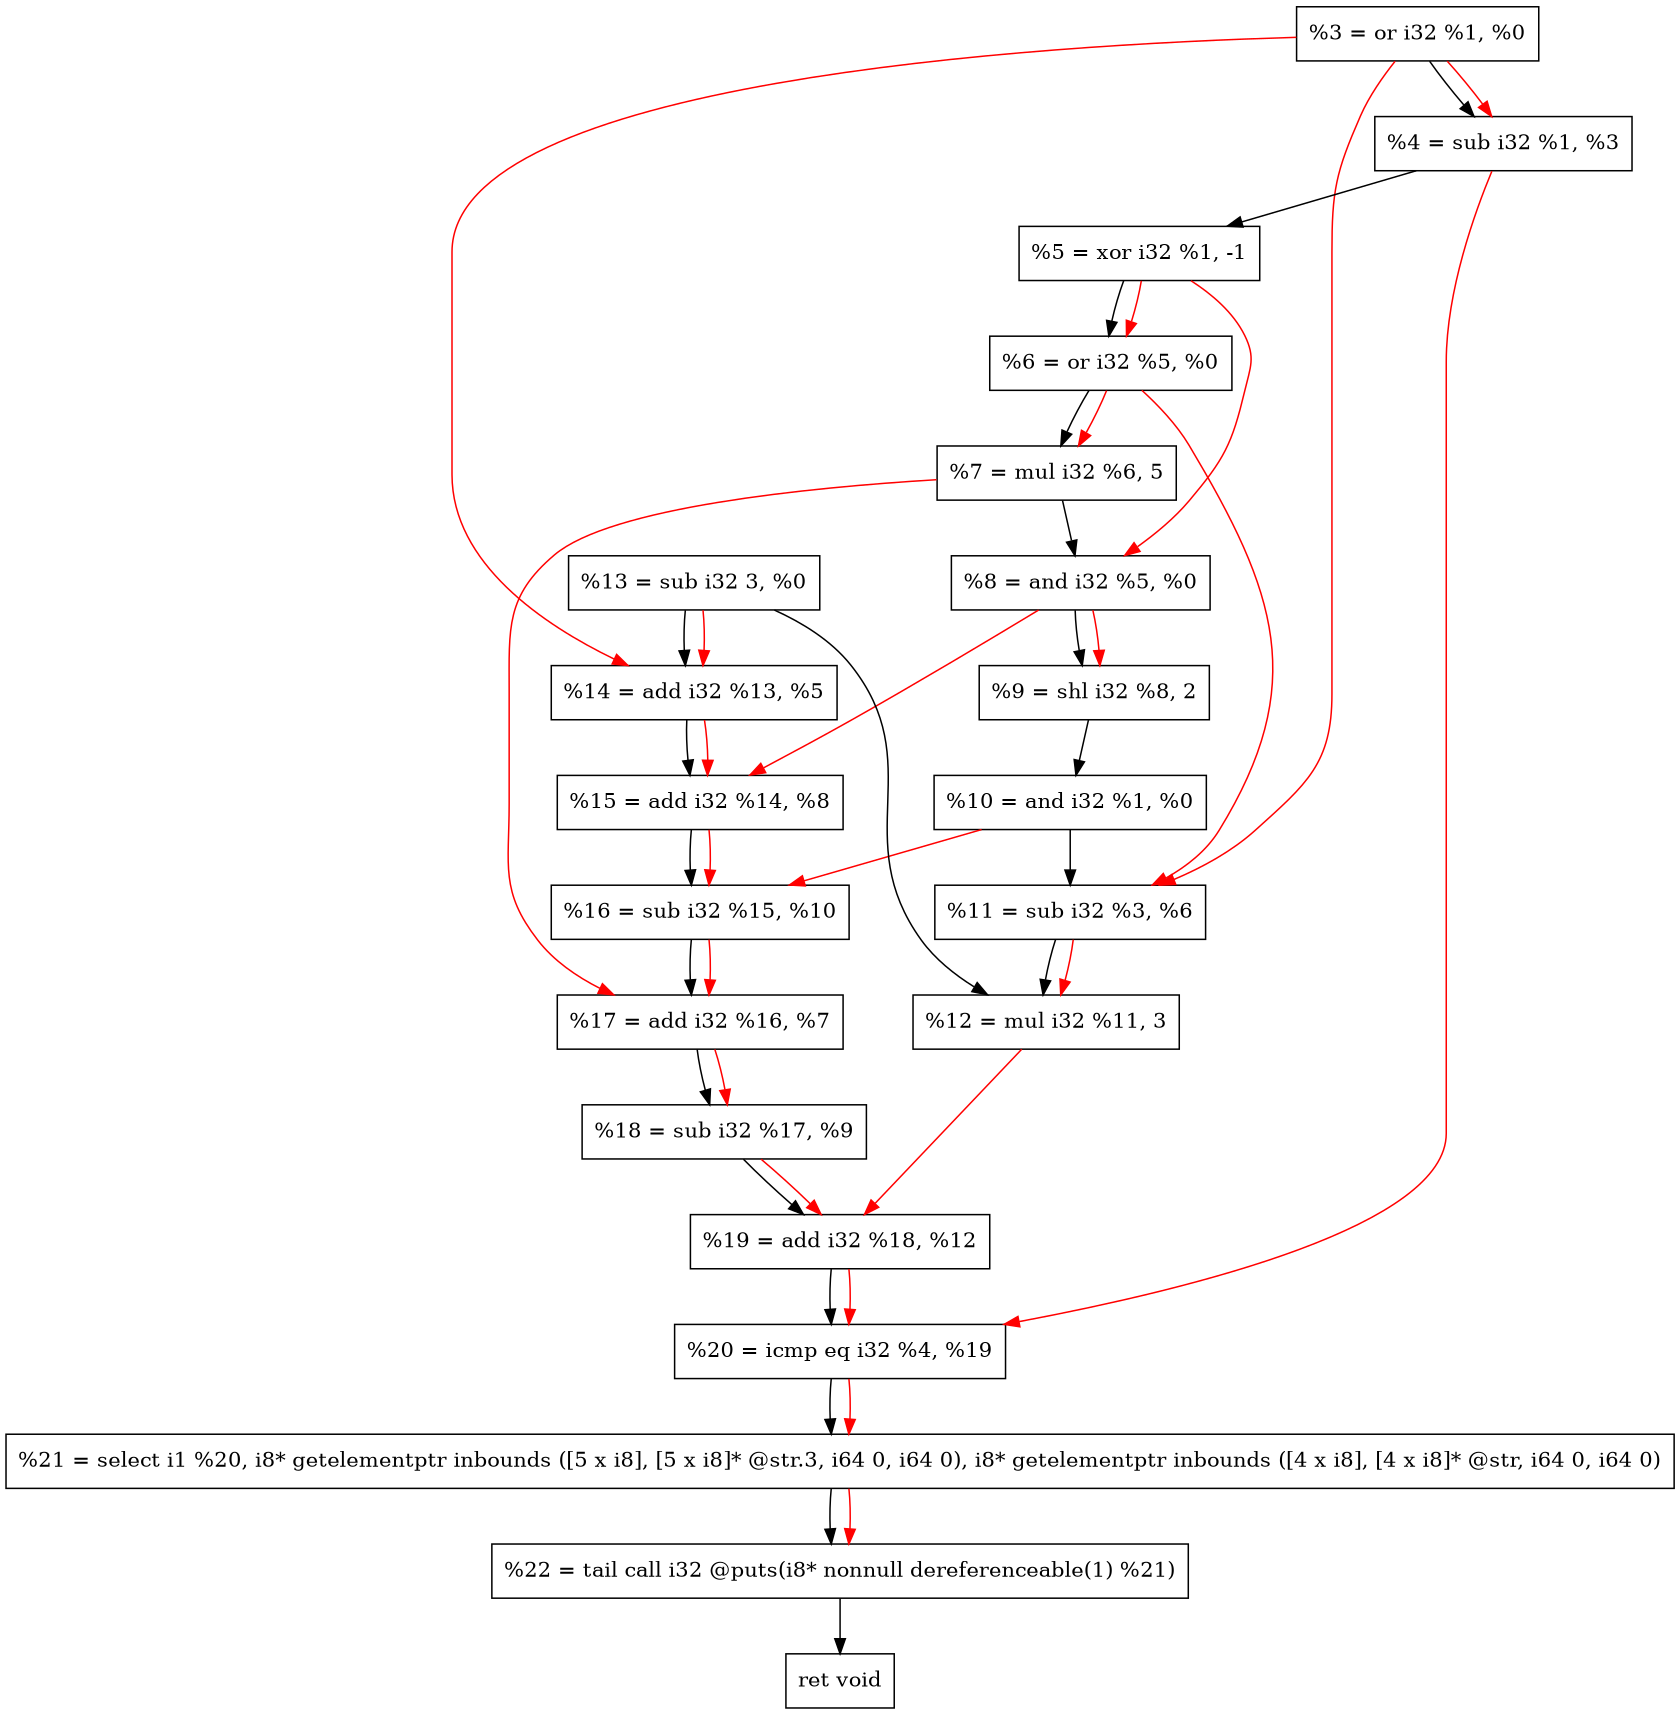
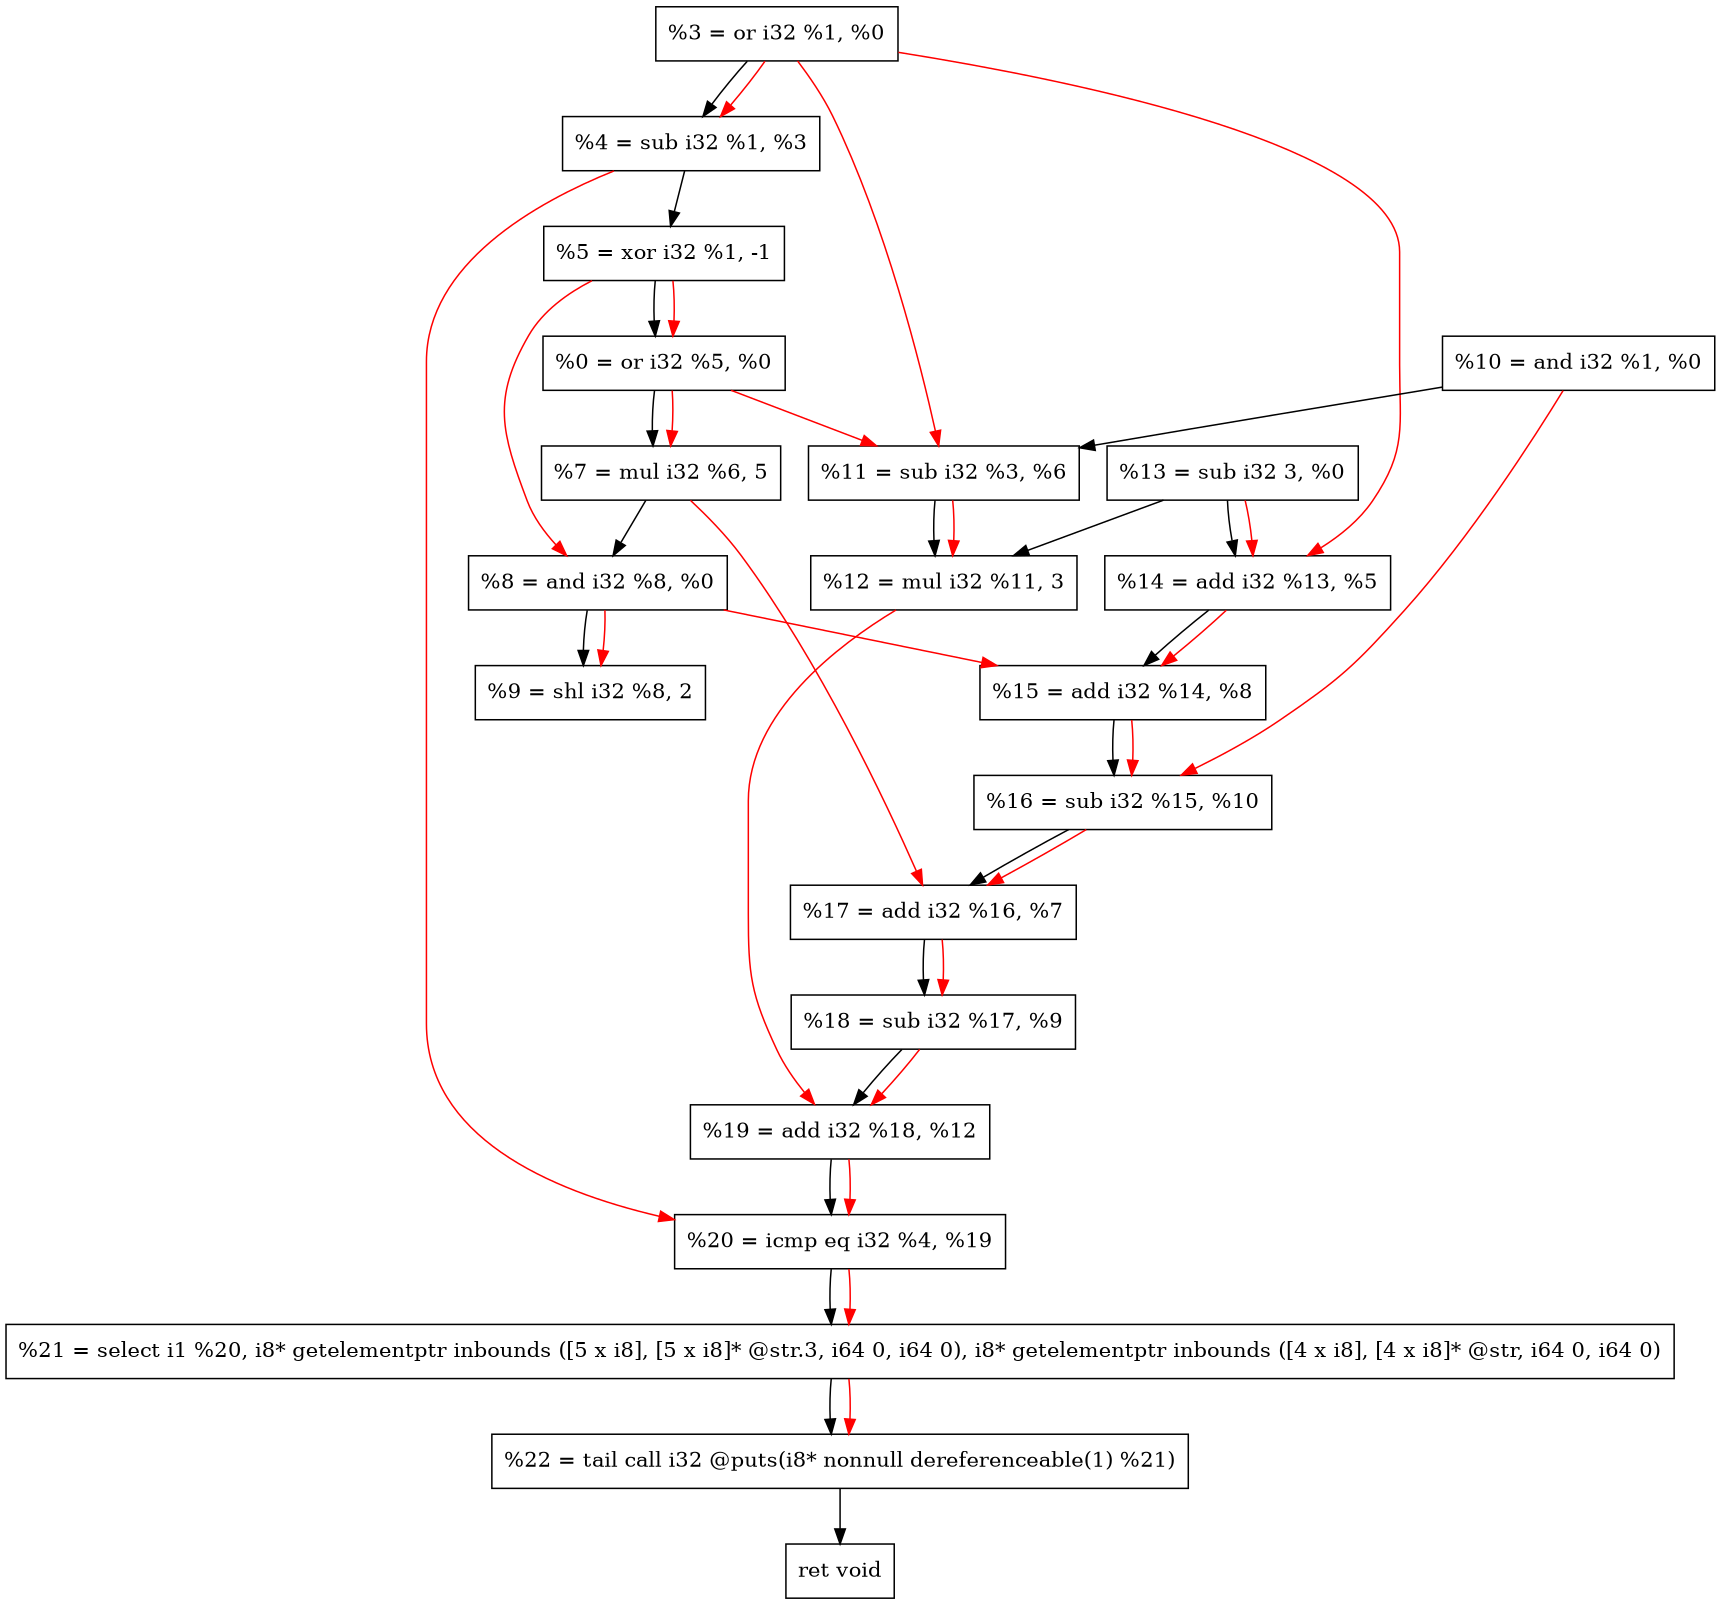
(1111, 363) -> (664, 363)
(1081, 583) -> (598, 583)
(1084, 740) -> none
